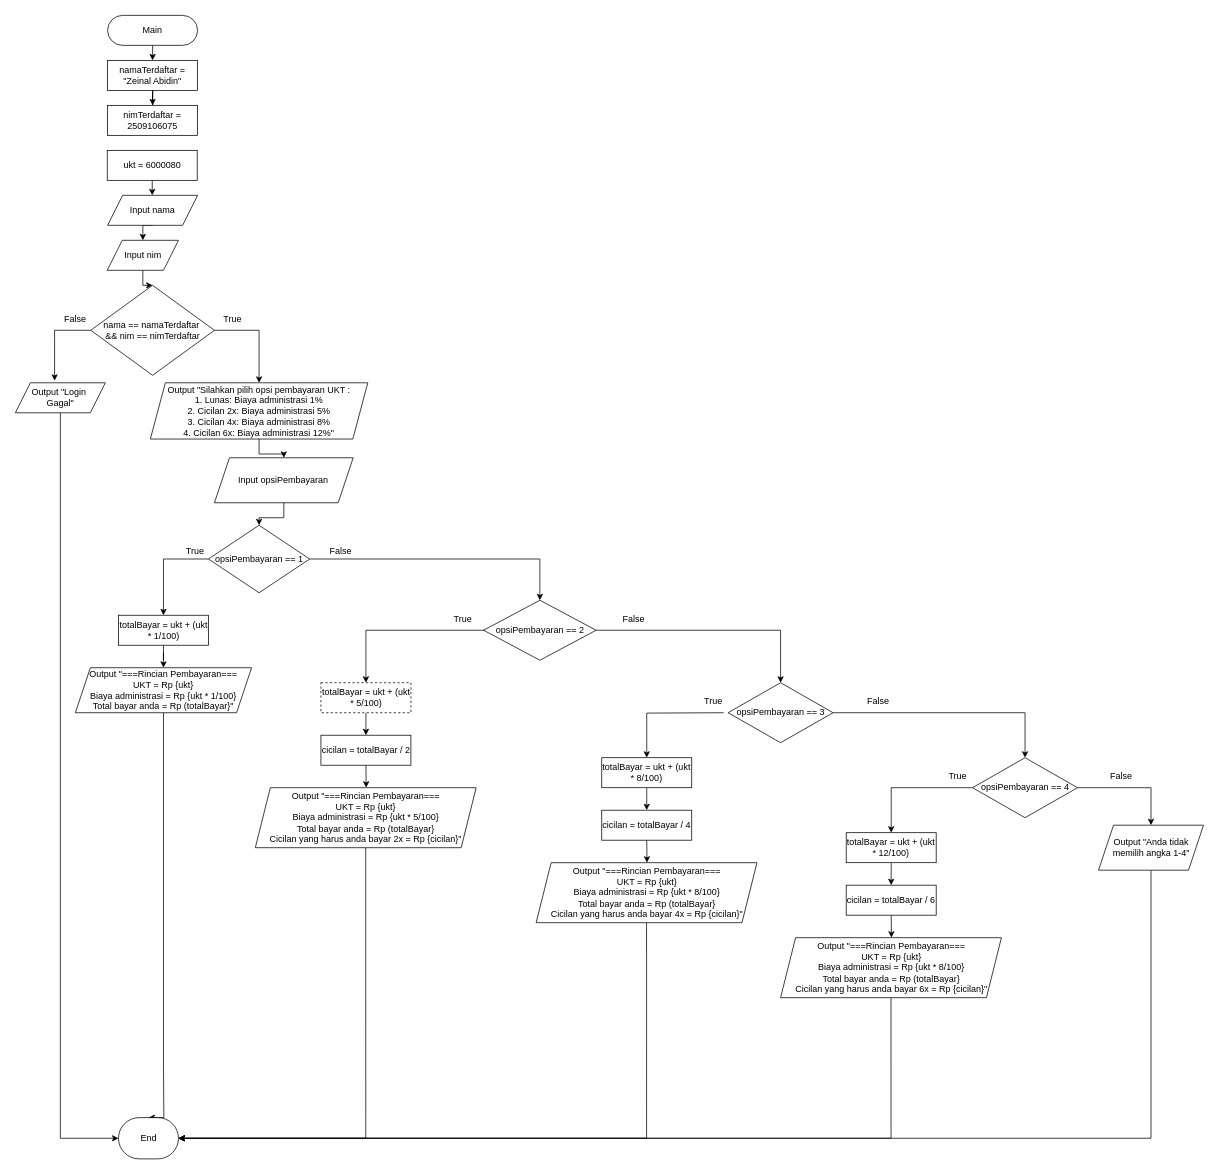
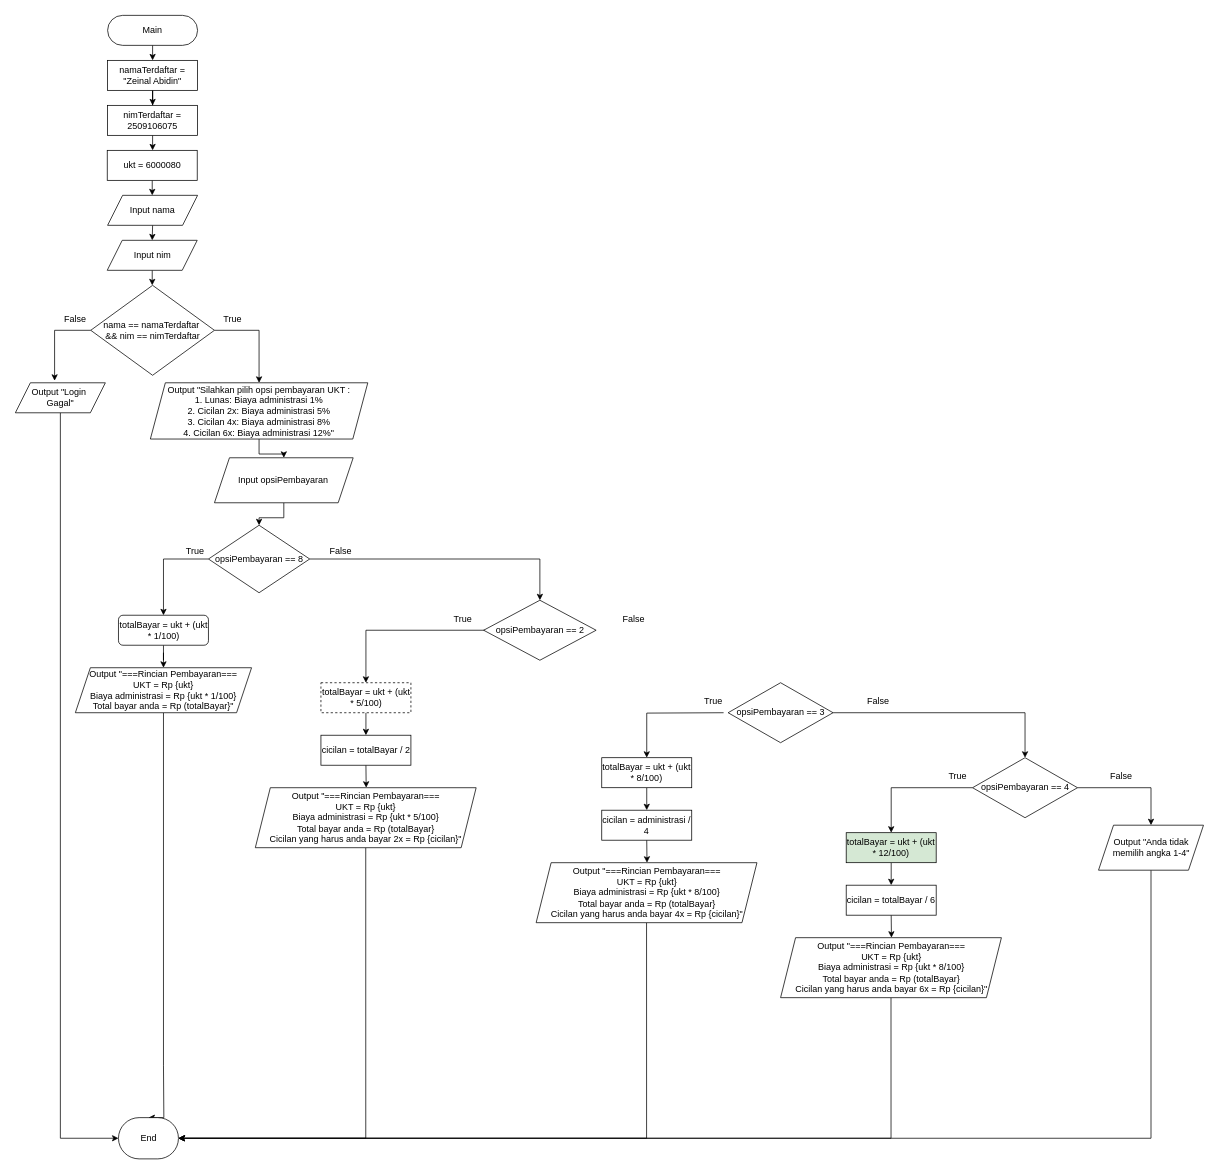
none -> (153, 140)
(143, 255) -> (152, 255)
(260, 559) -> (260, 559)
(164, 630) -> (164, 630)
(712, 630) -> none
(647, 825) -> (647, 825)
(891, 848) -> (891, 848)
